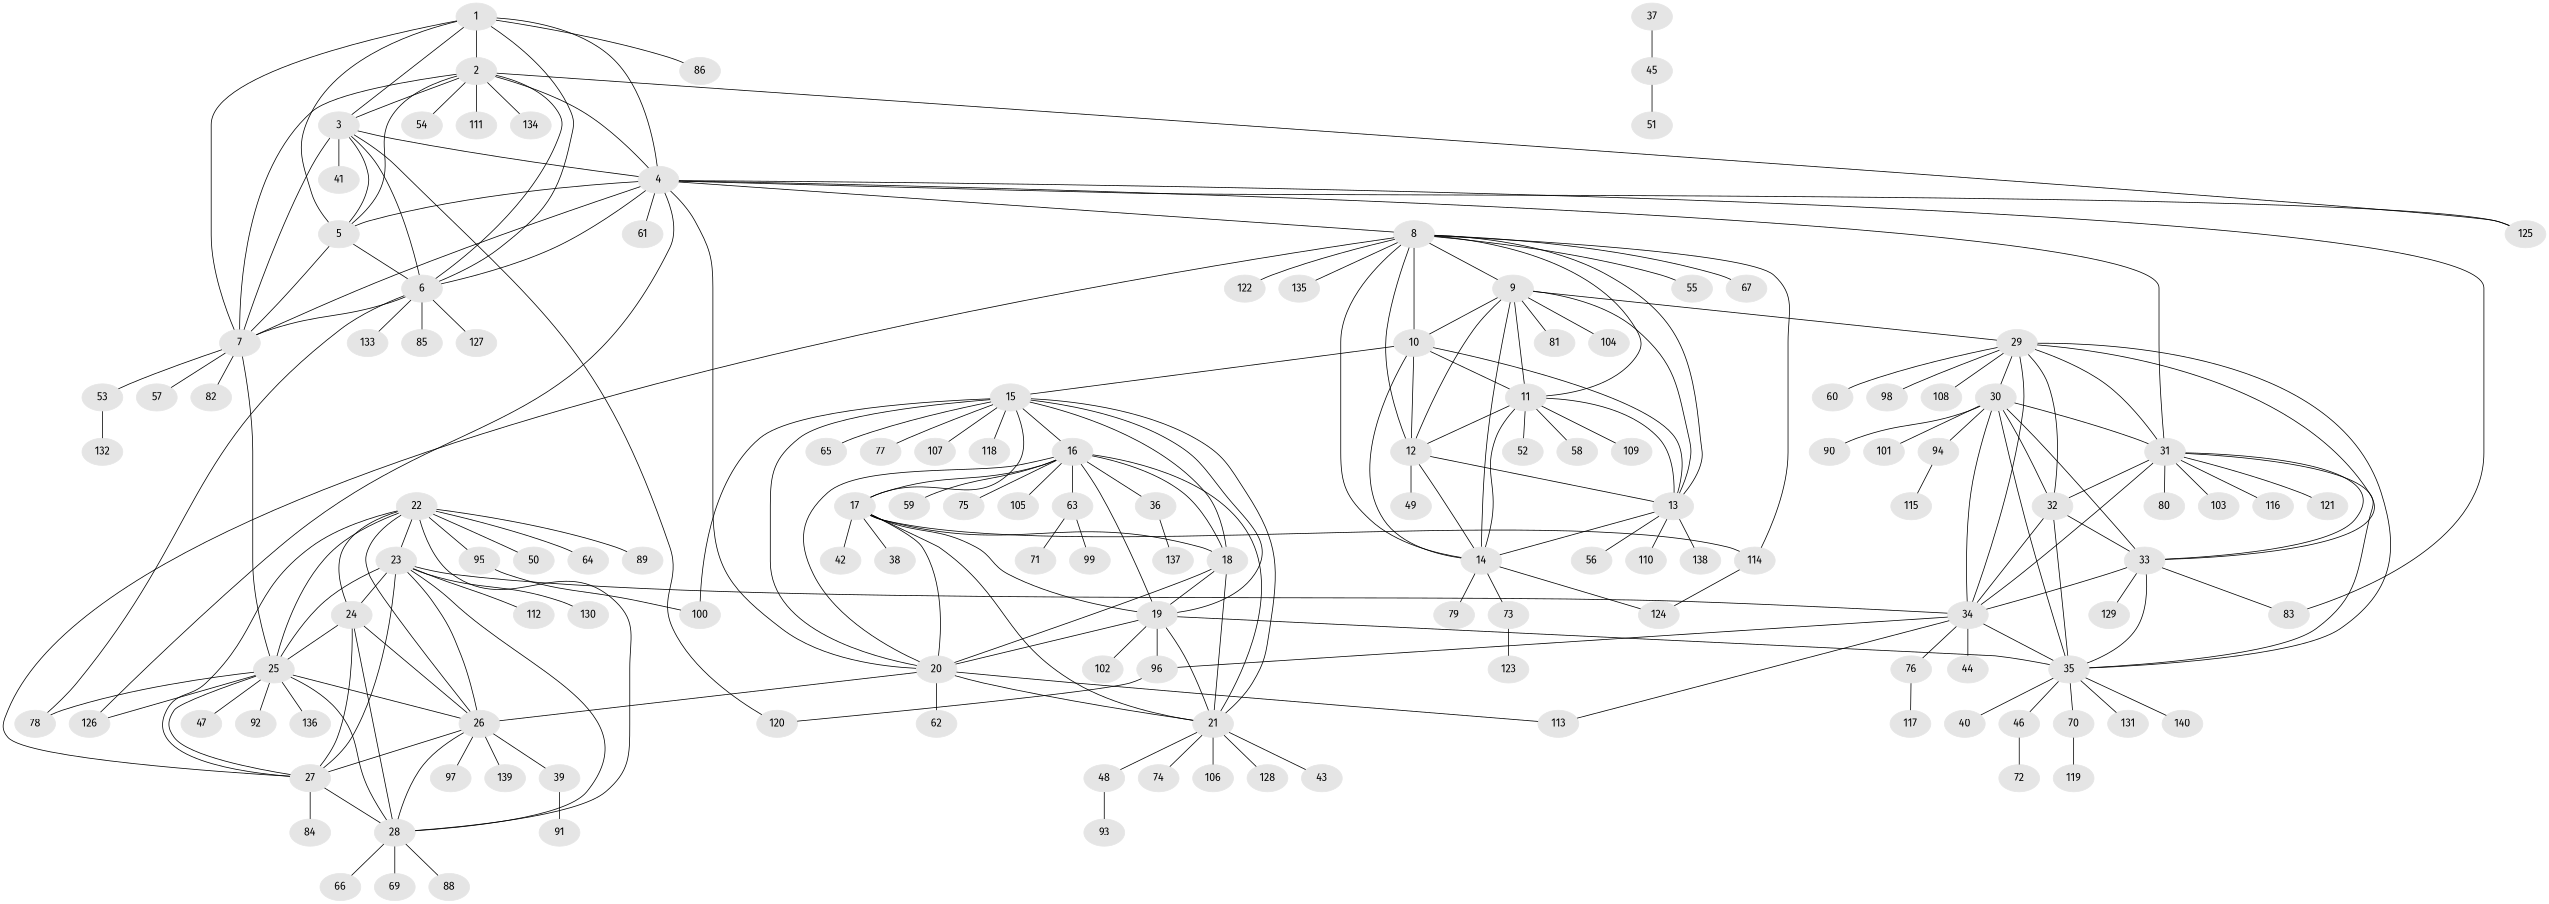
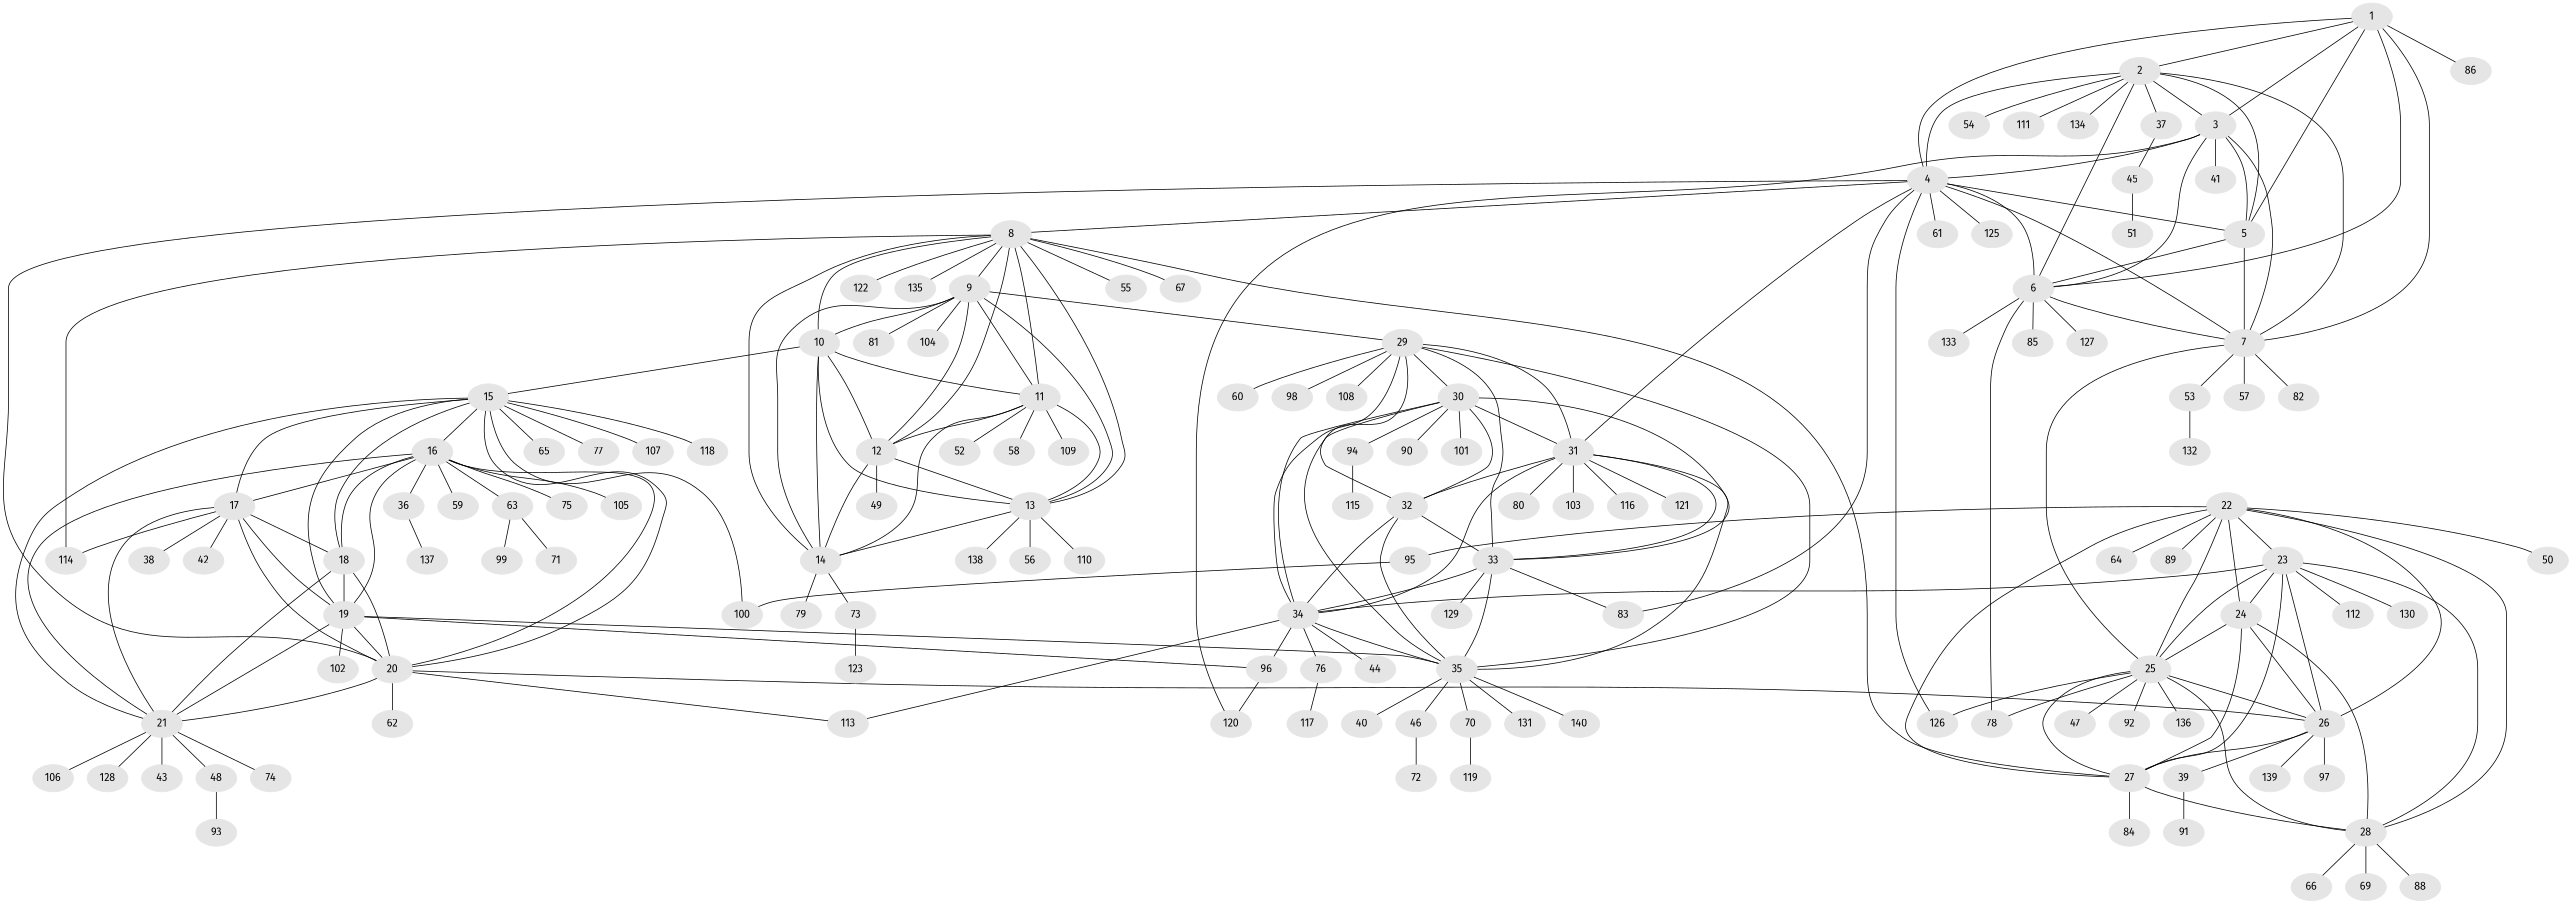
(1504, 144) -> (2151, 98)
(1659, 615) -> none
(421, 768) -> none
